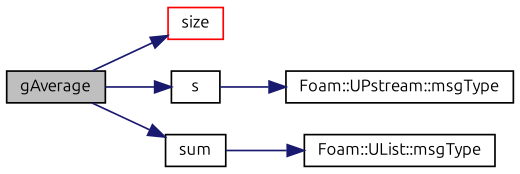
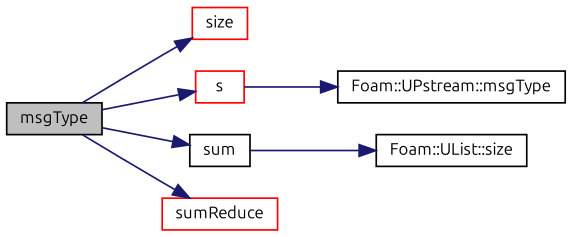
(56, 87) -> (54, 119)
(196, 87) -> (220, 87)
(400, 150) -> (452, 150)
none -> (220, 214)
